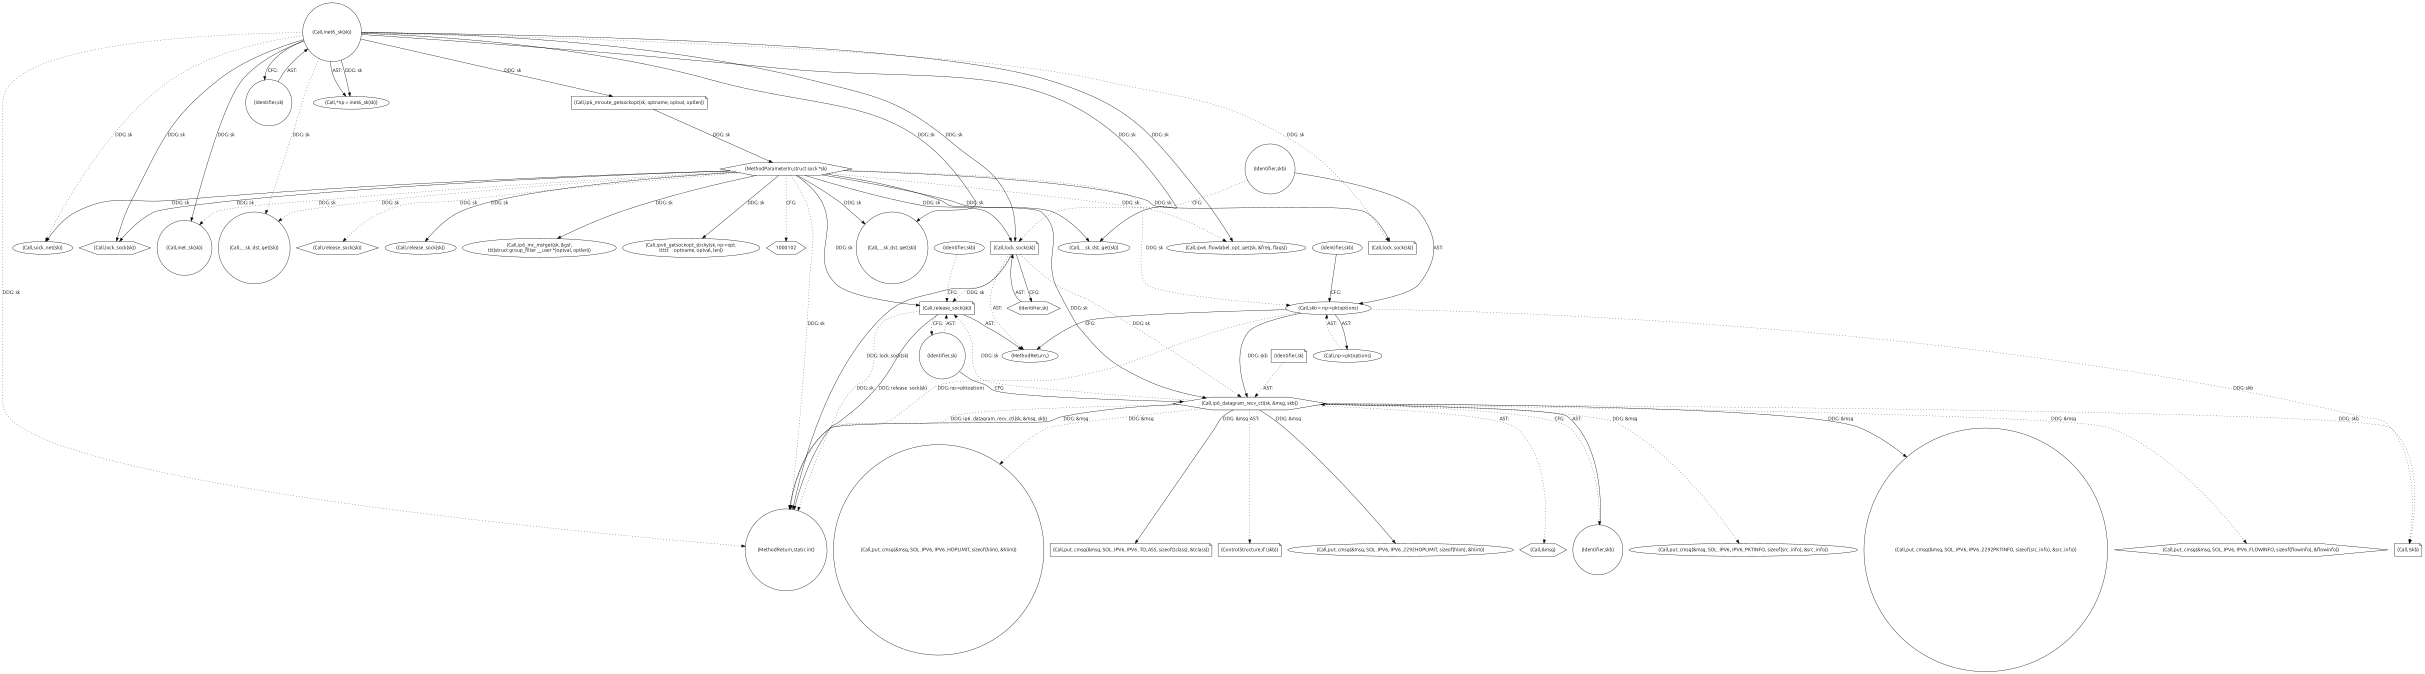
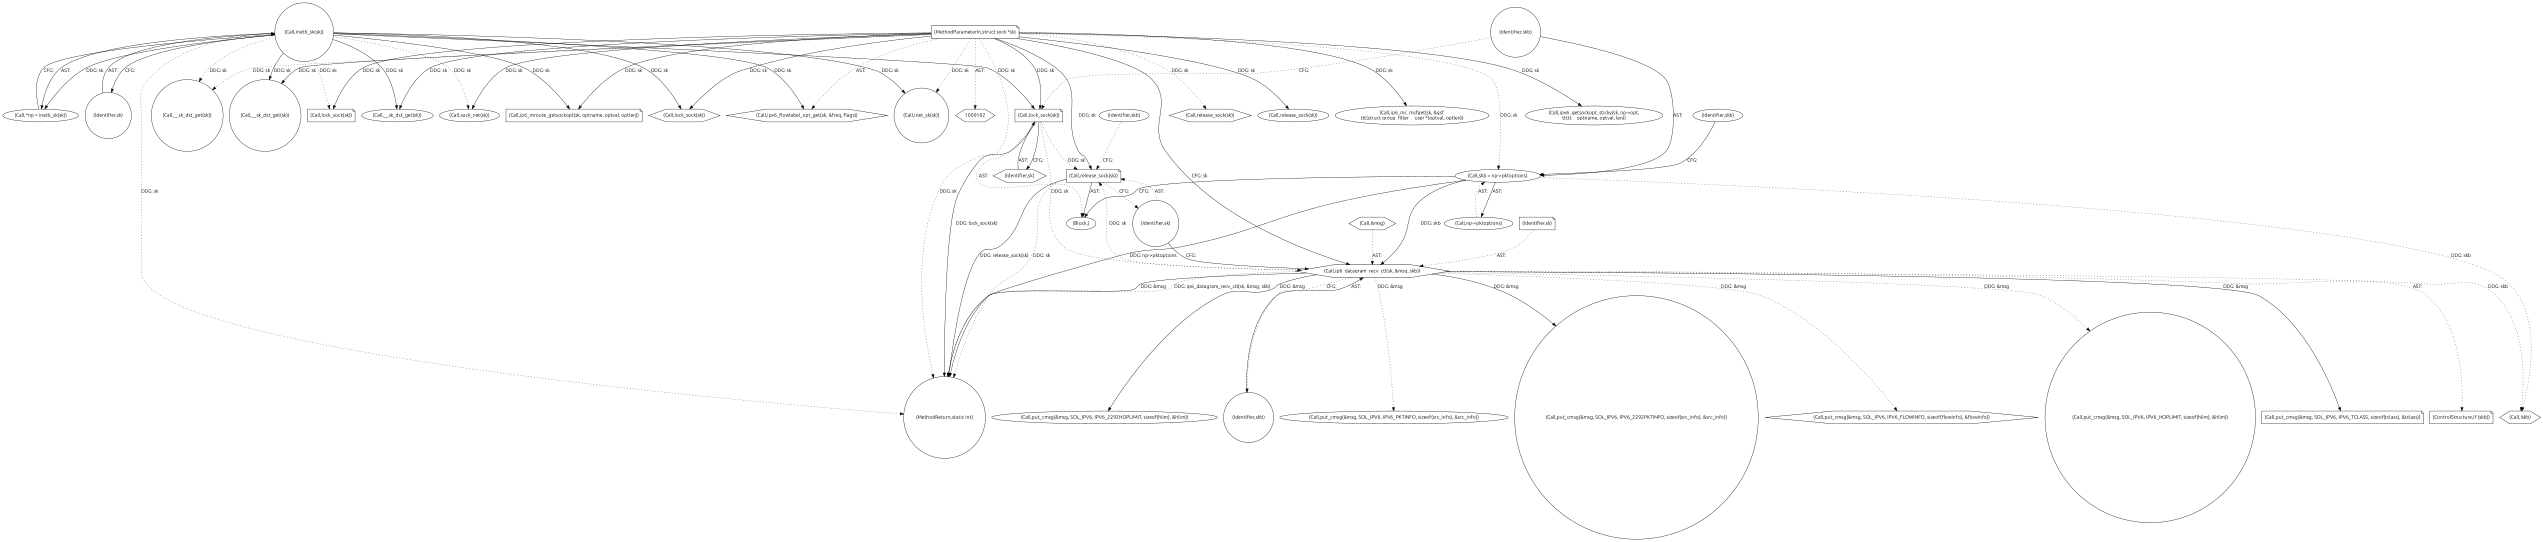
none -> (148, 46)
(711, 135) -> (738, 46)
(786, 169) -> (975, 32)
(792, 203) -> (981, 71)
(1131, 203) -> (862, 71)
(1236, 248) -> (807, 115)
(1079, 308) -> (1200, 176)
(1030, 356) -> (1081, 223)
(1018, 381) -> (1184, 246)
(1475, 417) -> (1372, 246)
(2408, 550) -> (2520, 417)
